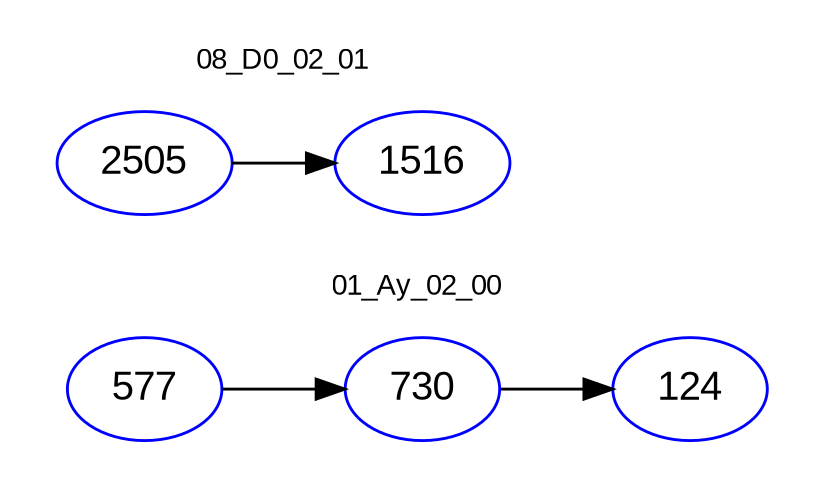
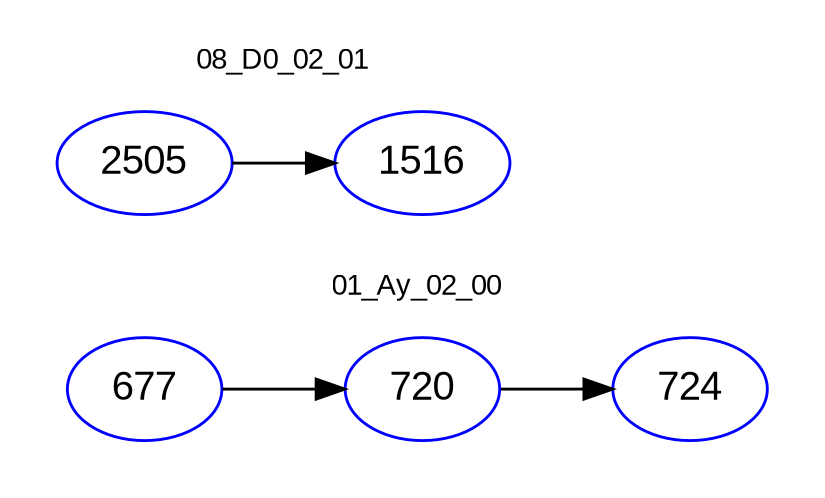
(145, 389) -> (145, 389)
(422, 389) -> (422, 389)
(690, 389) -> (690, 389)
